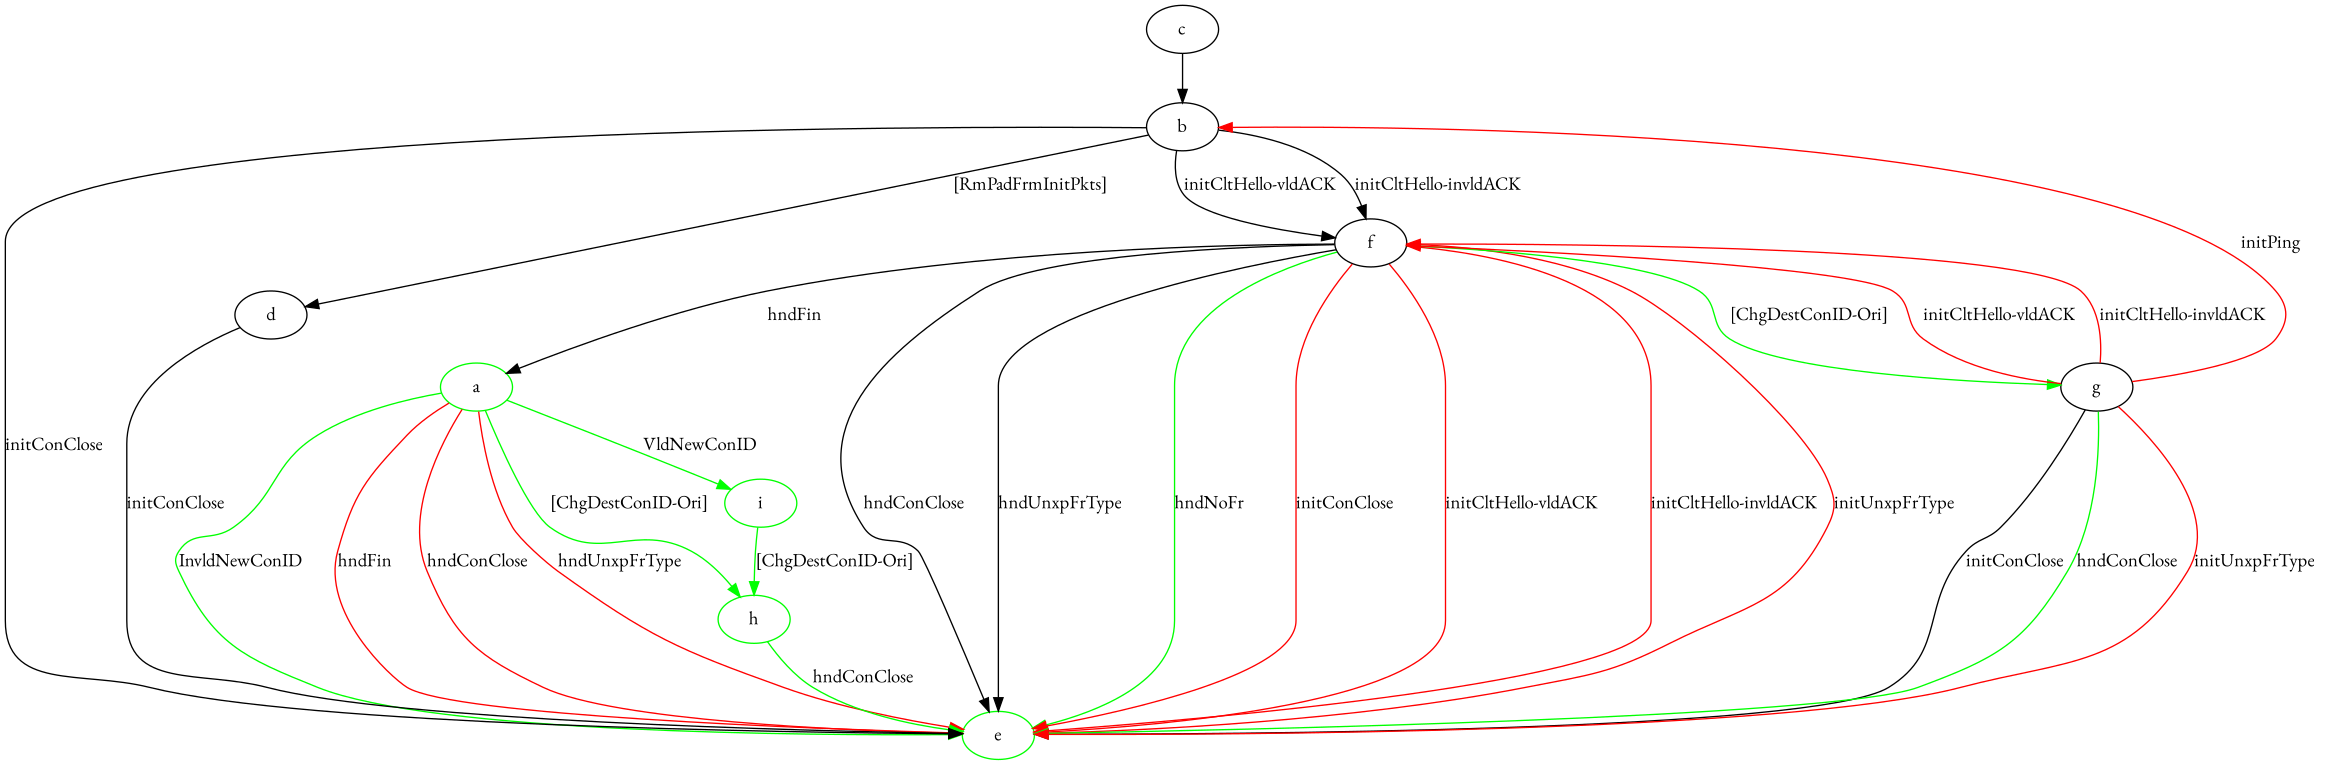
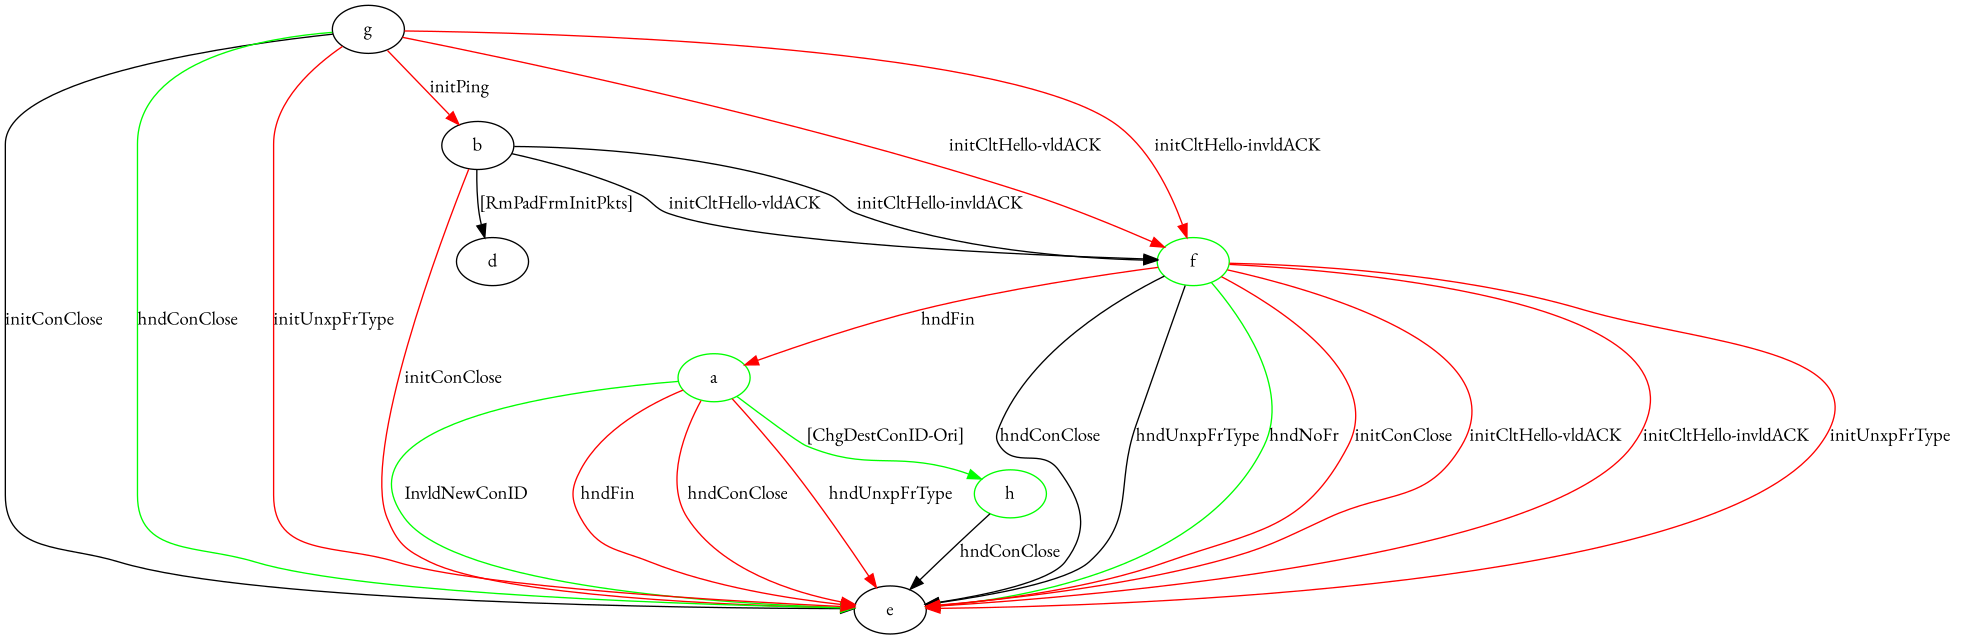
(1183, 29) -> none
(1371, 243) -> (1193, 262)
(920, 267) -> (955, 302)
(1719, 327) -> none
(5, 339) -> (425, 559)
(761, 503) -> none
(815, 689) -> (955, 547)
(318, 697) -> none
(998, 735) -> (890, 610)
